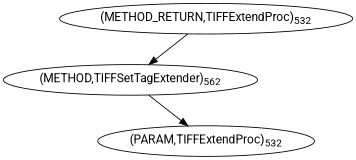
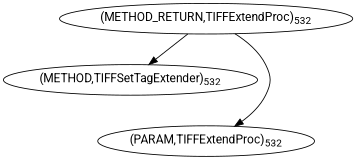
(213, 79) -> (213, 79)
(165, 108) -> (270, 76)
